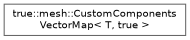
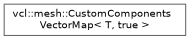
(95, 20) -> (95, 20)
